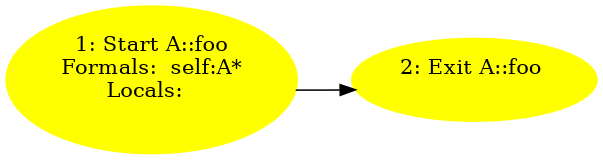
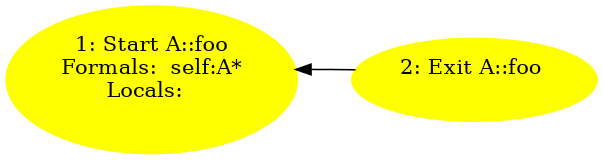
(318, 90) -> (333, 70)
